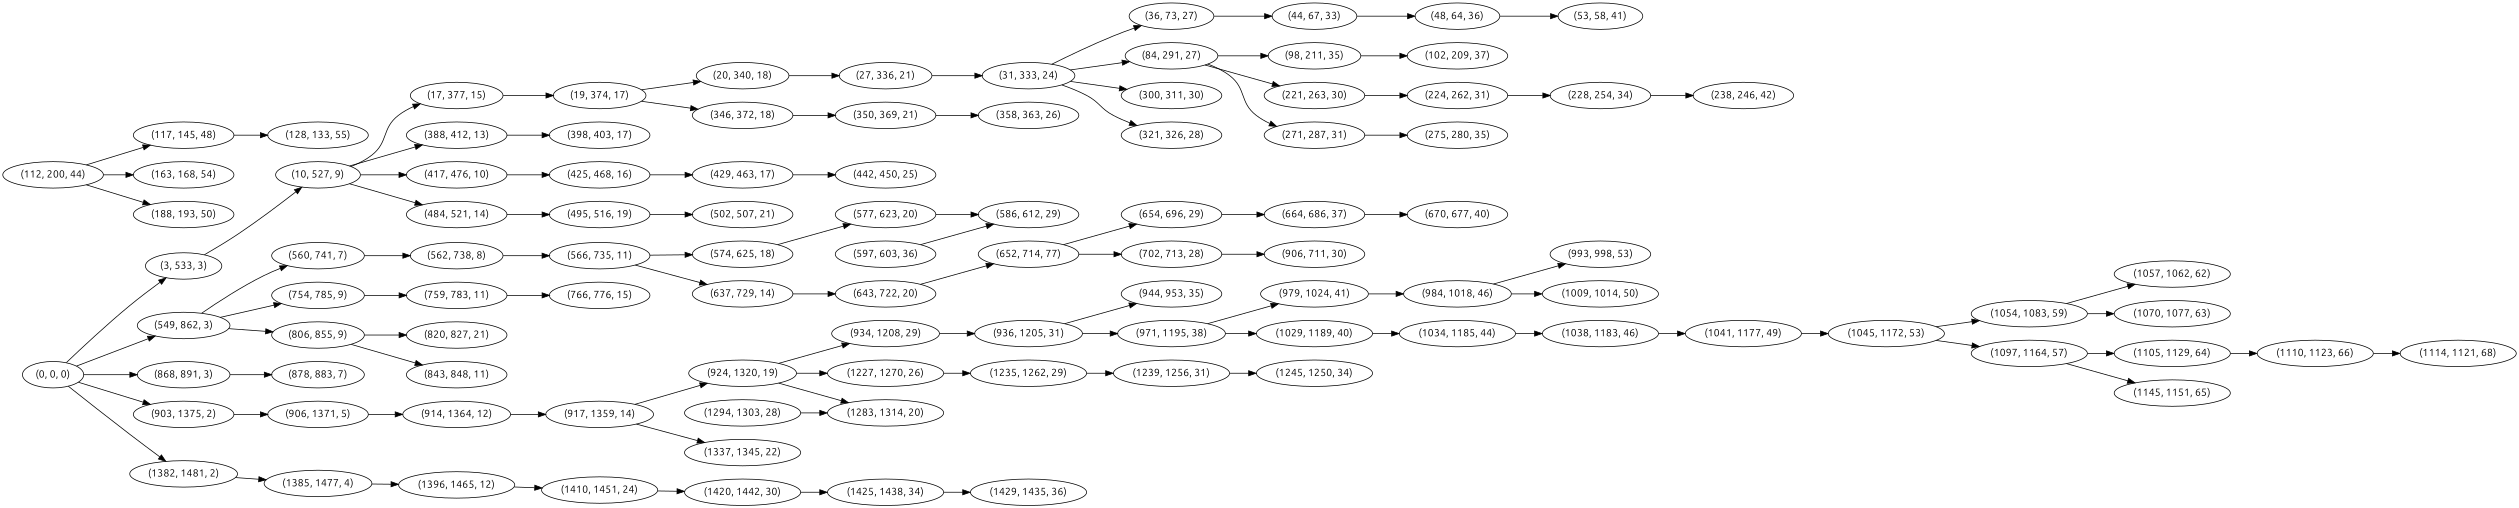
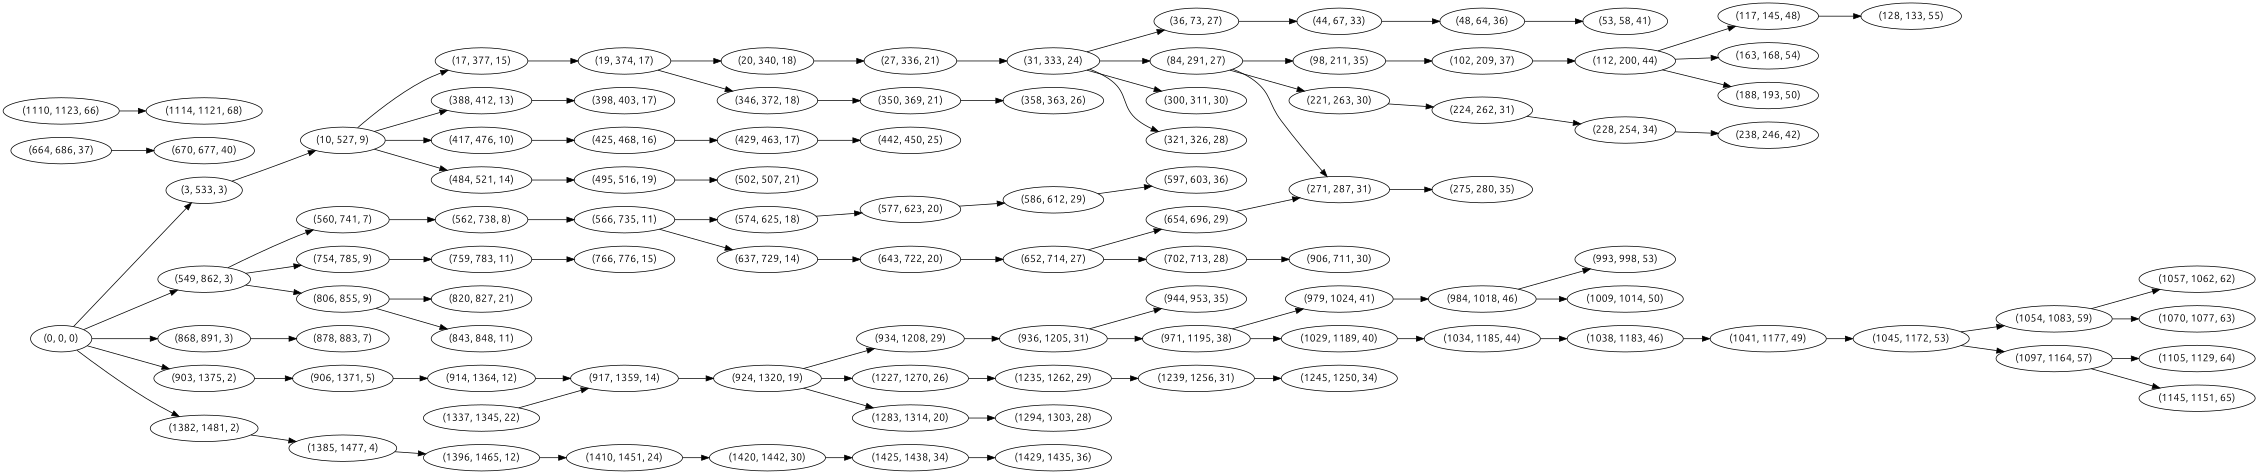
none -> (1550, 61)
(1239, 215) -> (1264, 205)
(953, 235) -> (1121, 190)
(1029, 254) -> (1053, 259)
(2240, 353) -> none
(810, 413) -> (978, 418)
(667, 432) -> (550, 399)
